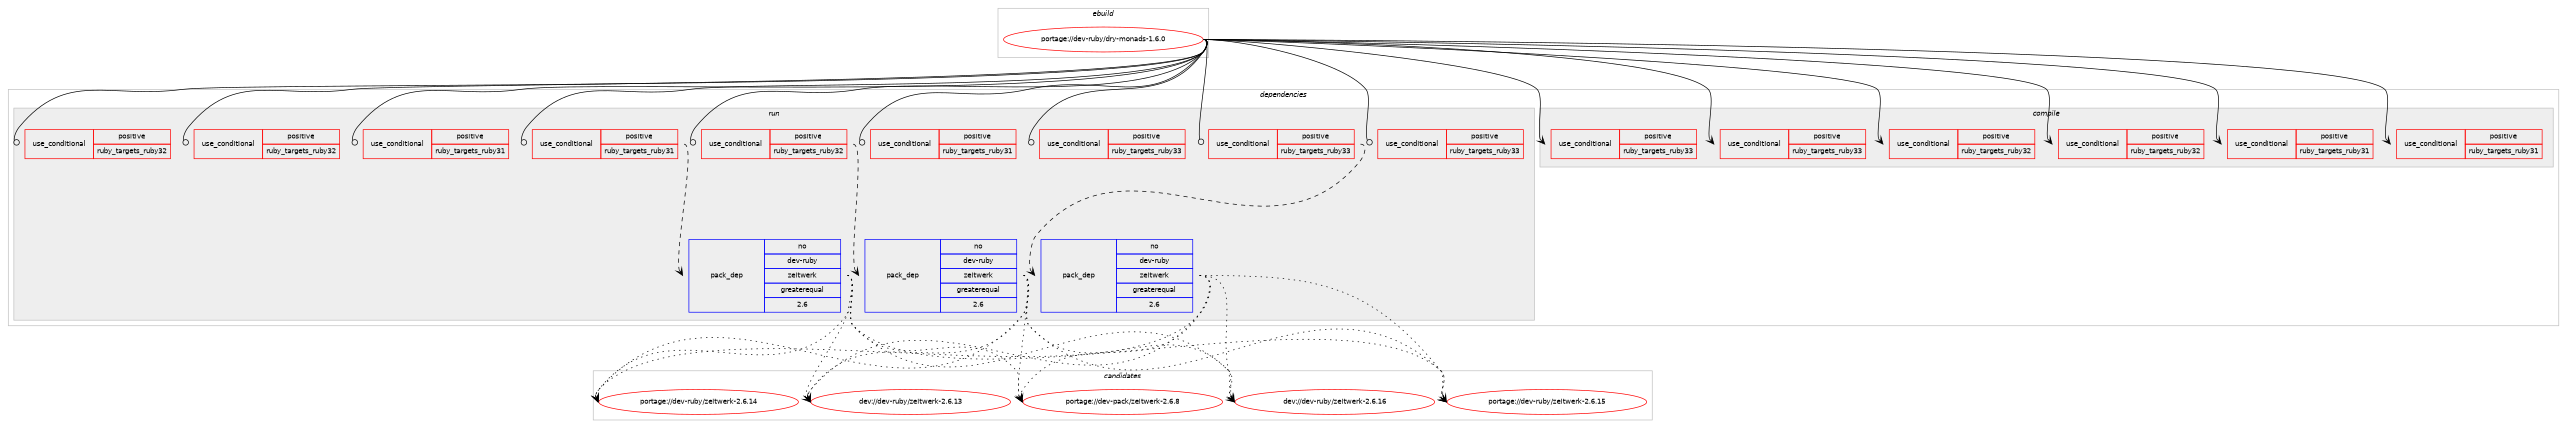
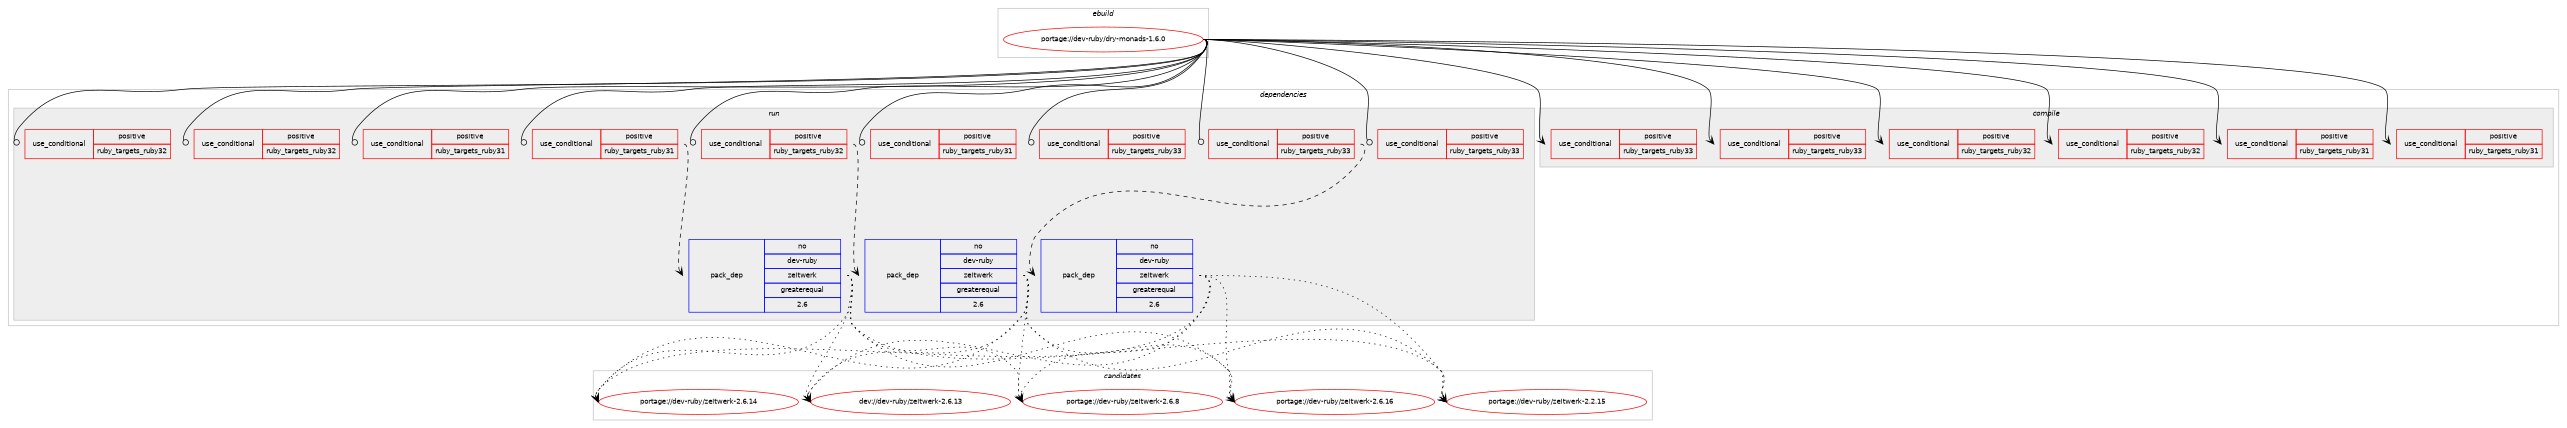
(1123, 402) -> (1123, 402)
(1335, 402) -> (1335, 402)
(1547, 402) -> (1547, 402)
